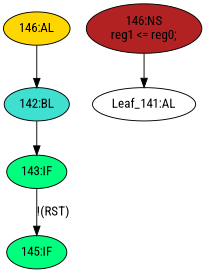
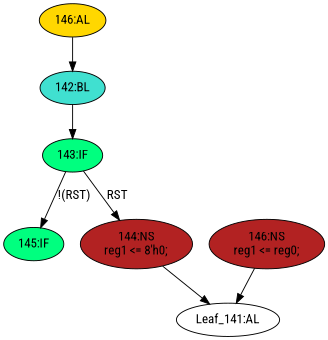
none -> (136, 244)
